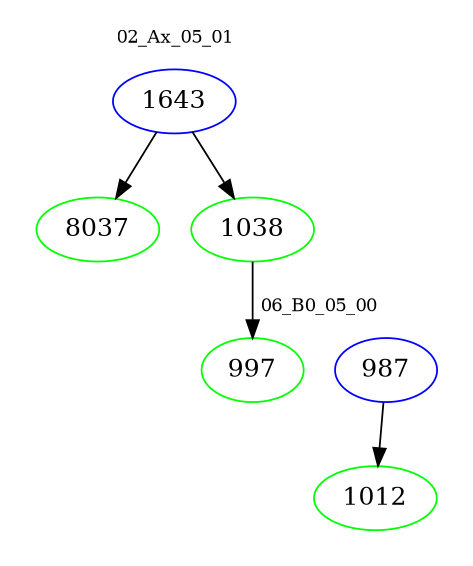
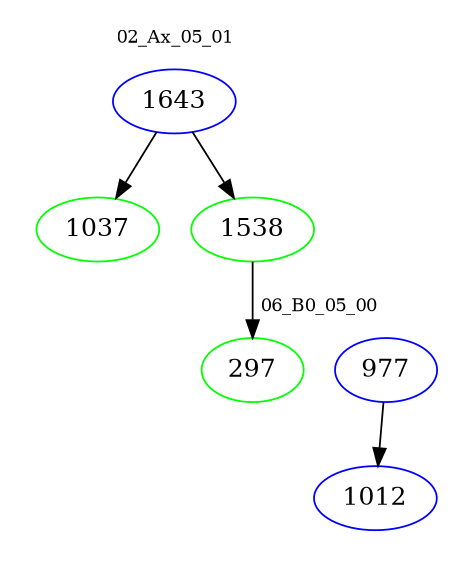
(98, 230) -> (98, 230)
(253, 230) -> (253, 230)
(253, 370) -> (253, 370)
(386, 370) -> (386, 370)
(375, 498) -> (375, 498)
